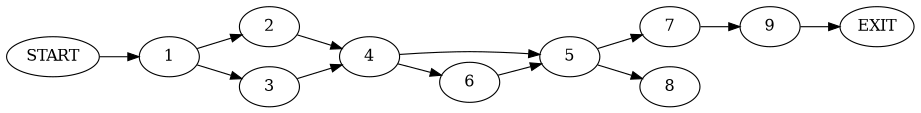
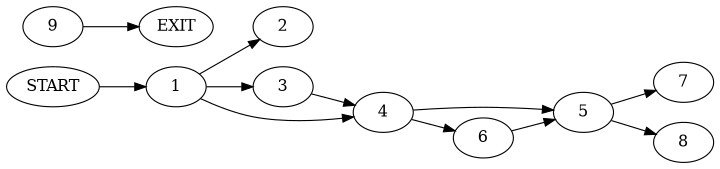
(715, 27) -> none
(314, 40) -> (270, 119)
